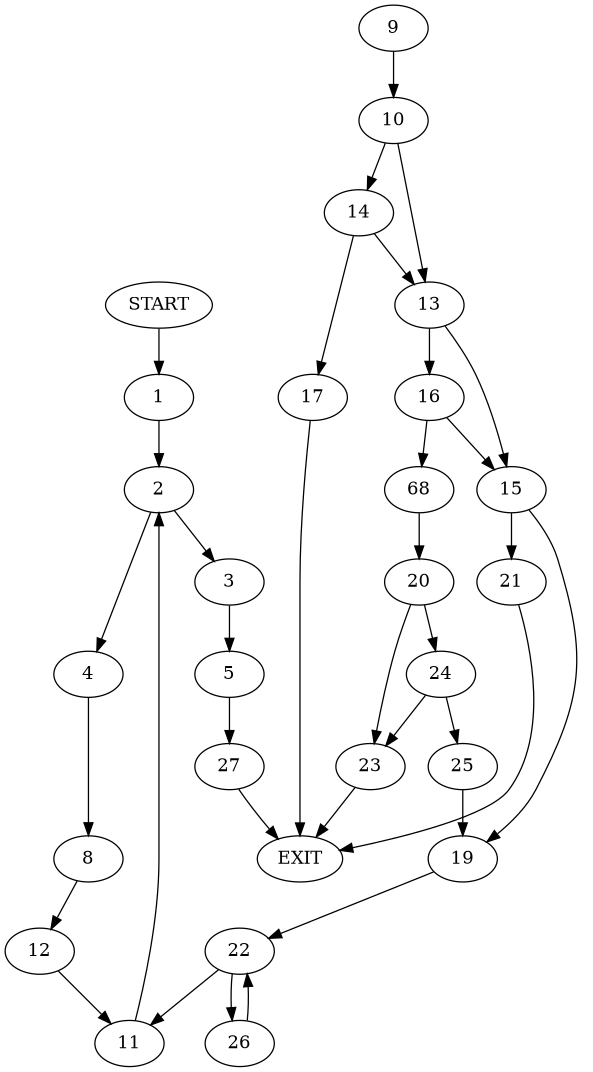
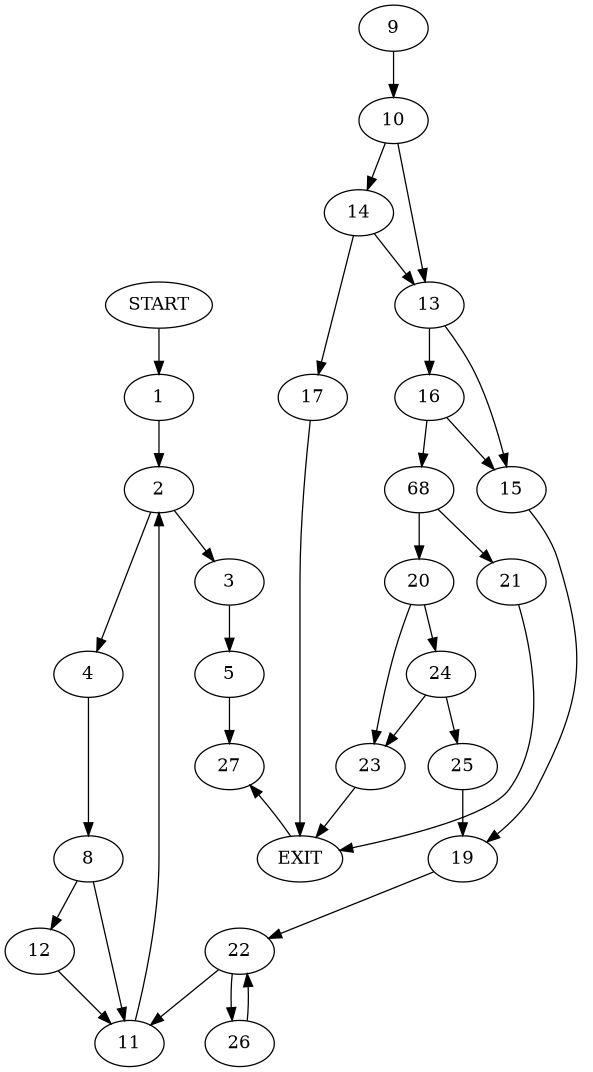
(511, 530) -> (461, 531)
(254, 810) -> (275, 815)
none -> (108, 945)
